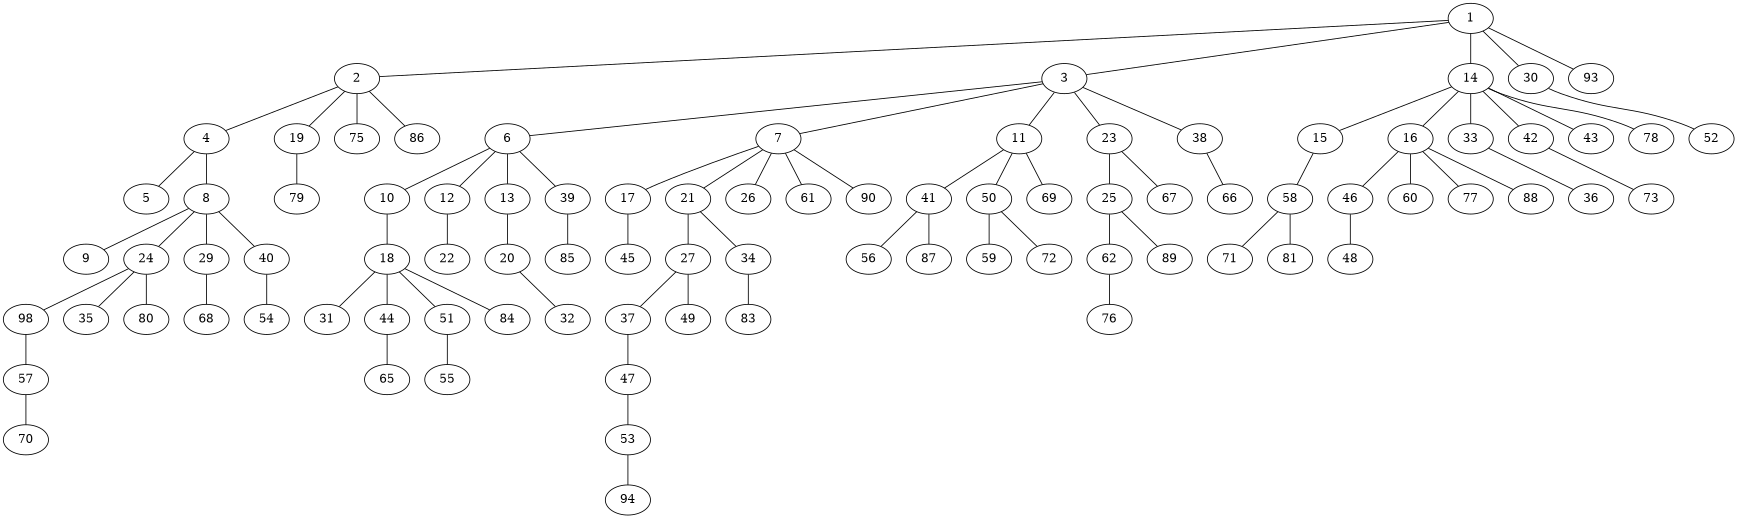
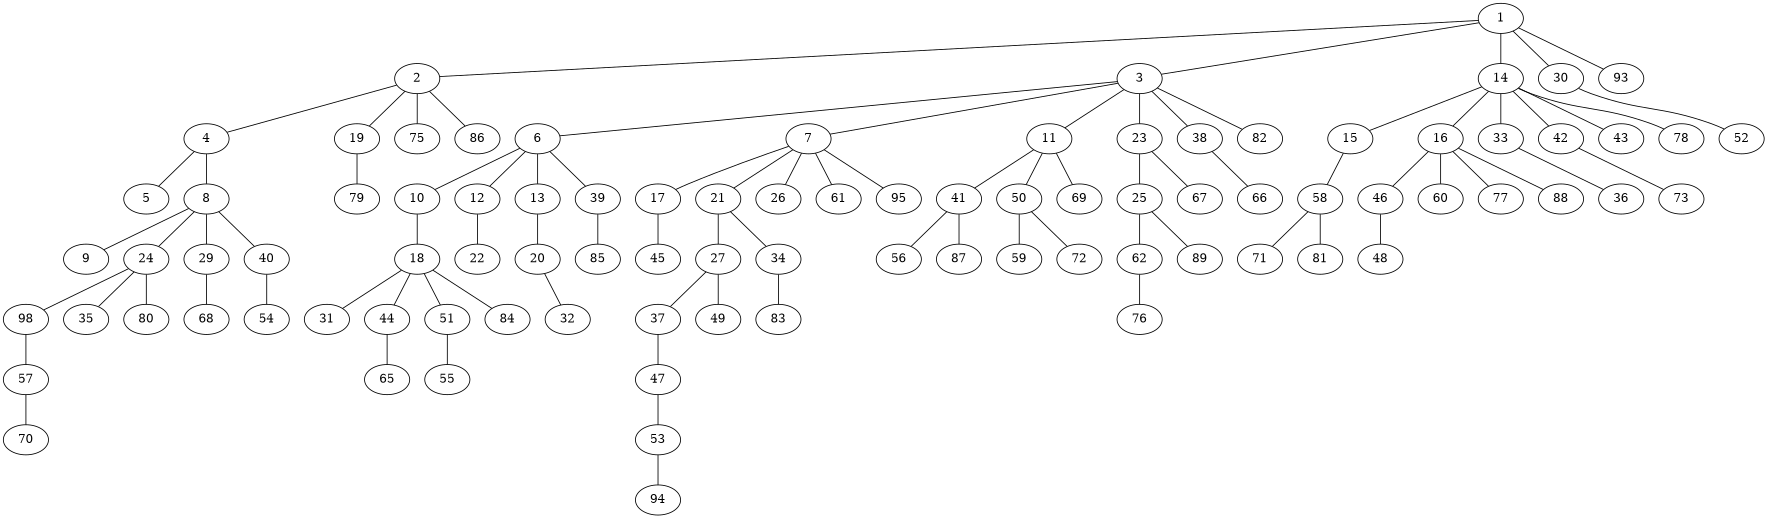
none -> (1260, 139)
(869, 199) -> (899, 199)
